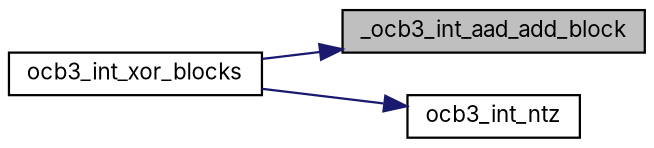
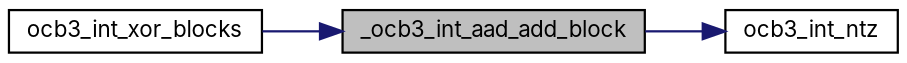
(323, 96) -> (674, 31)
